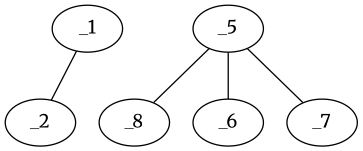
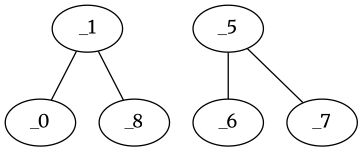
(181, 75) -> (111, 76)
(40, 123) -> (40, 123)
